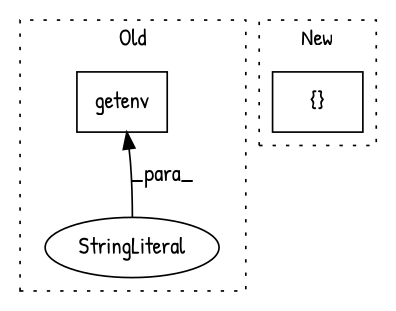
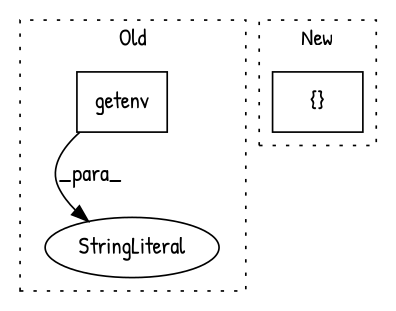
(132, 183) -> (56, 170)
